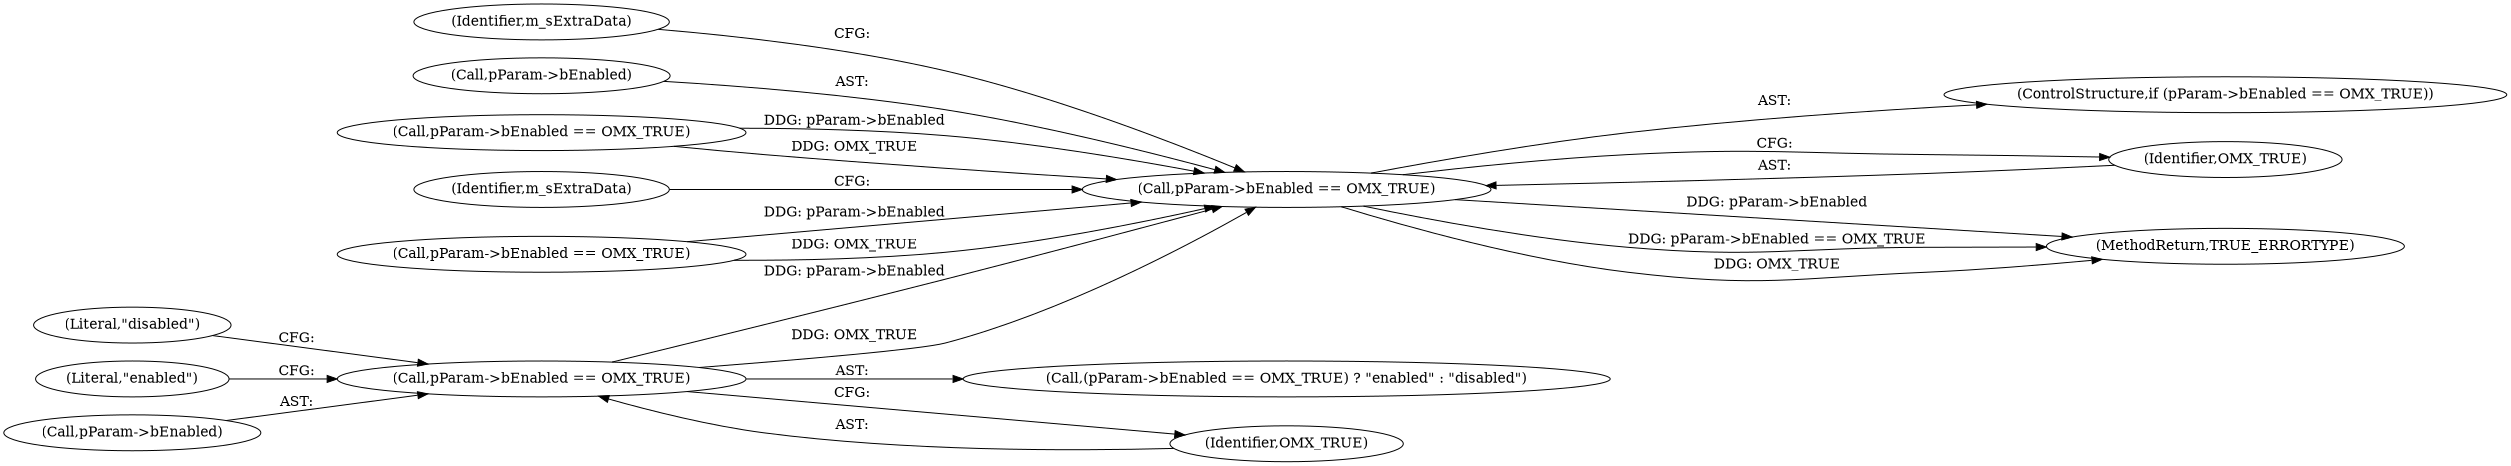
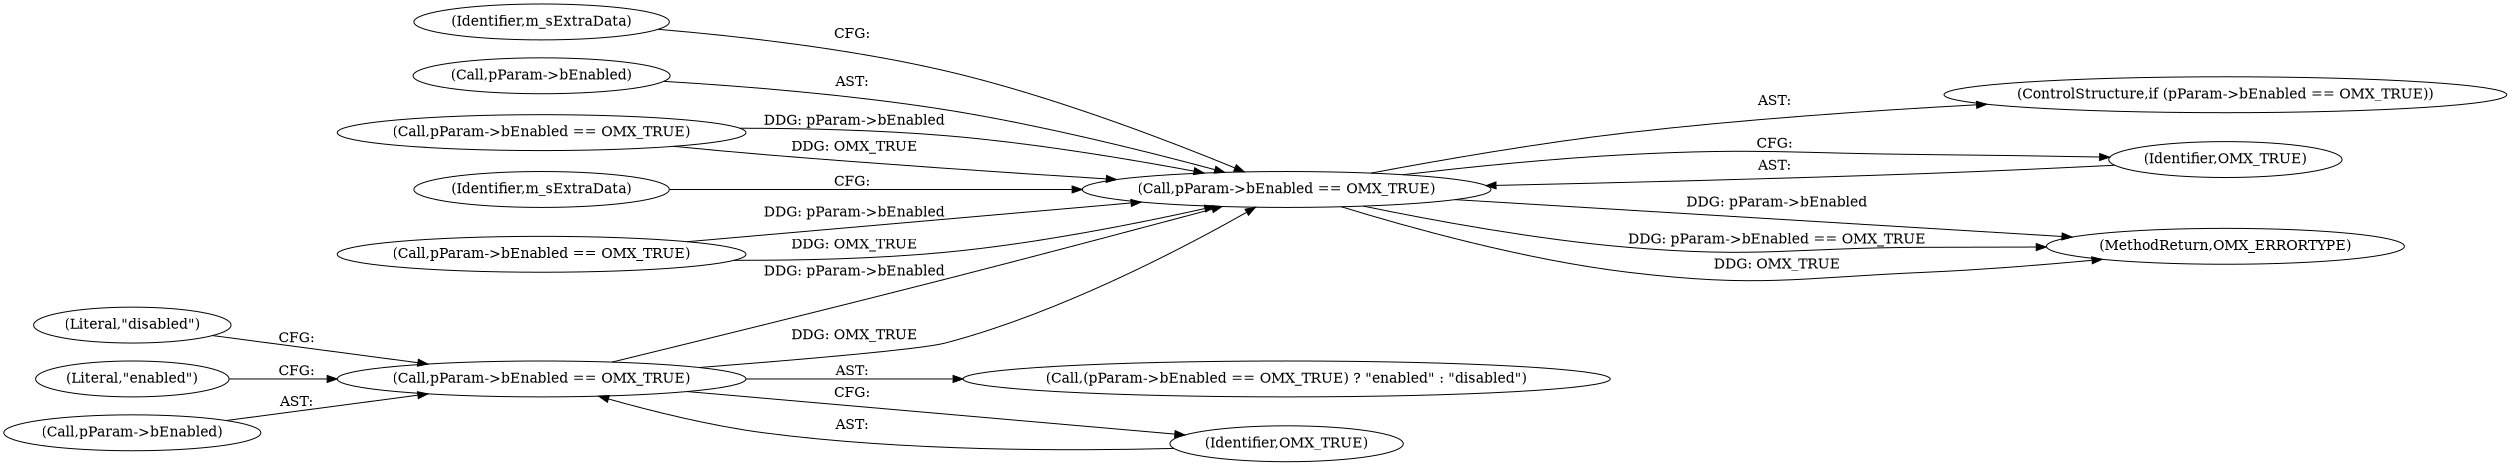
(2225, 246) -> (2225, 246)
